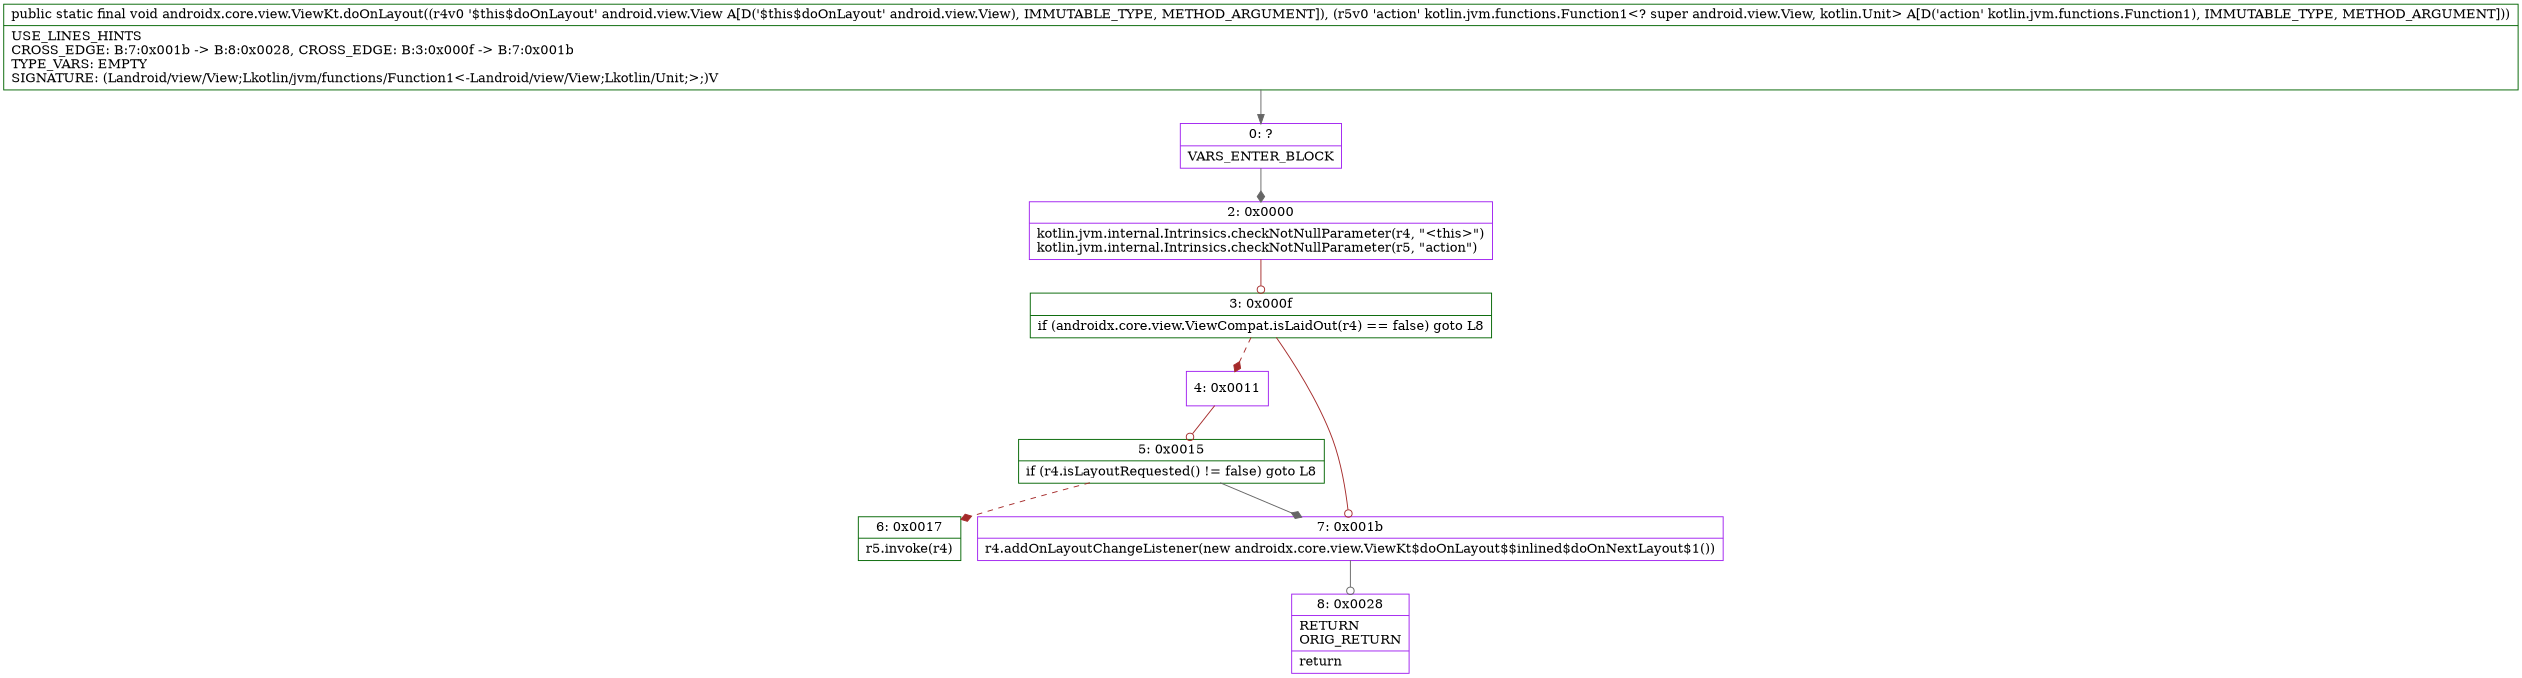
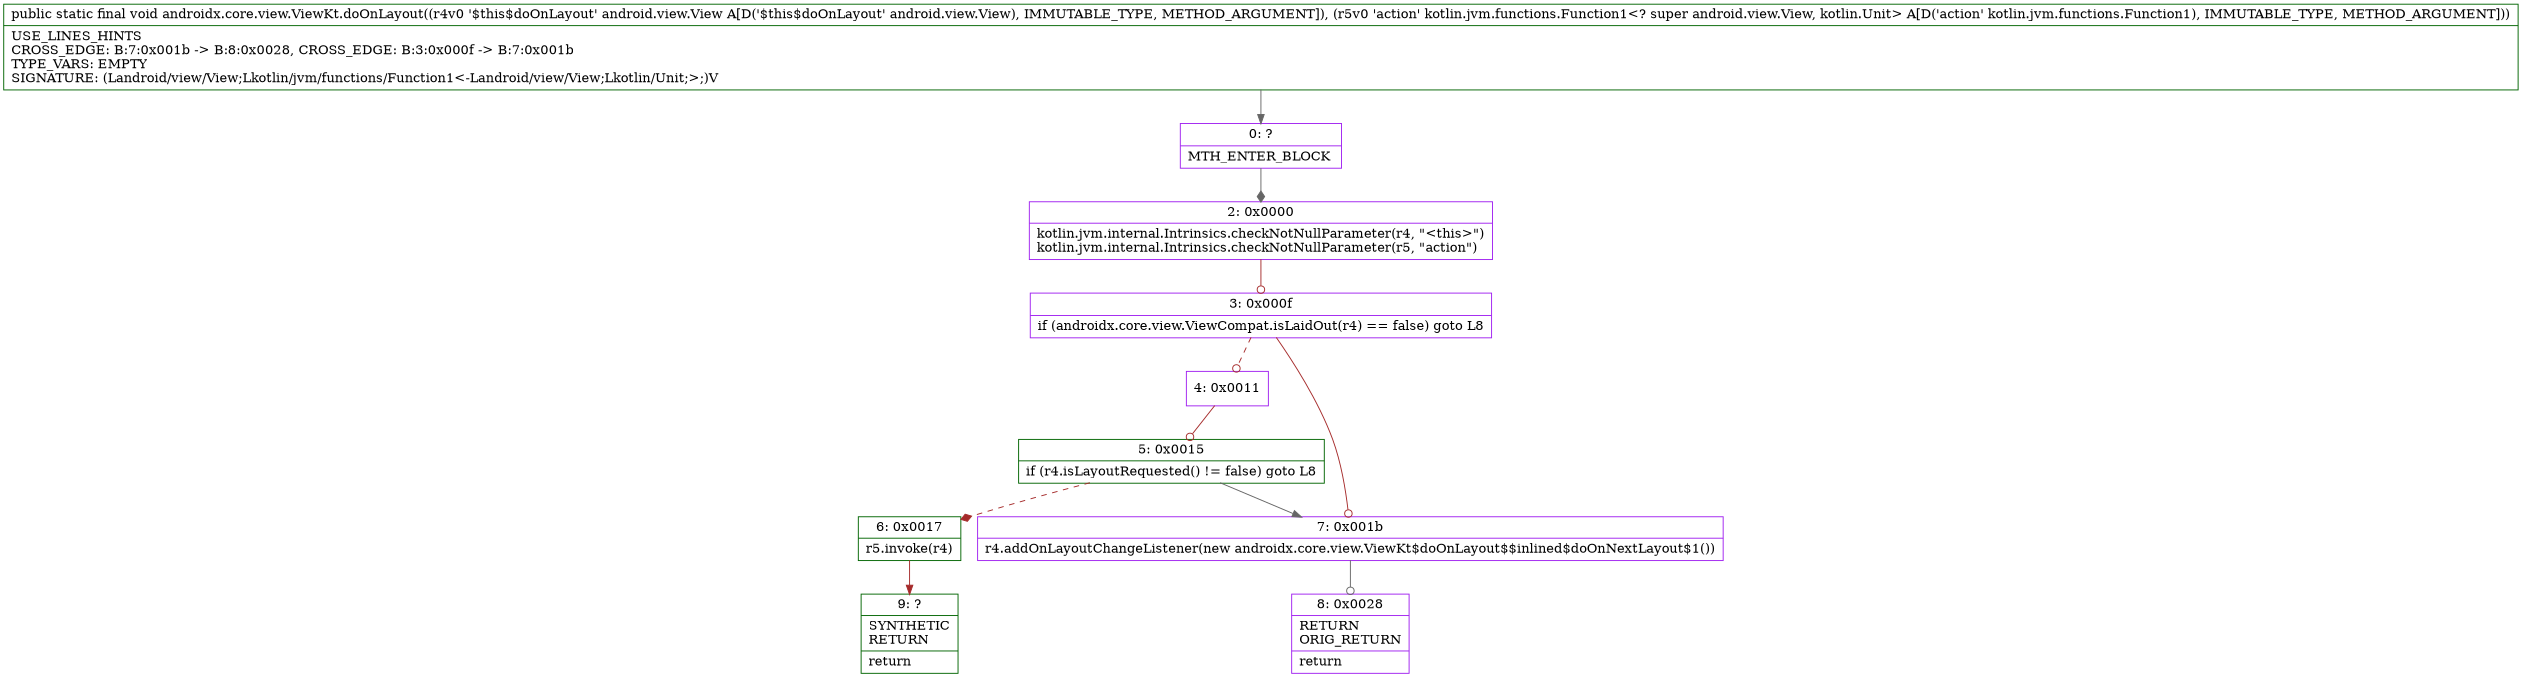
(1261, 157) -> (1260, 157)
(1261, 315) -> (1261, 315)
(1245, 351) -> (1245, 351)
(1256, 498) -> (1256, 498)
none -> (910, 634)
